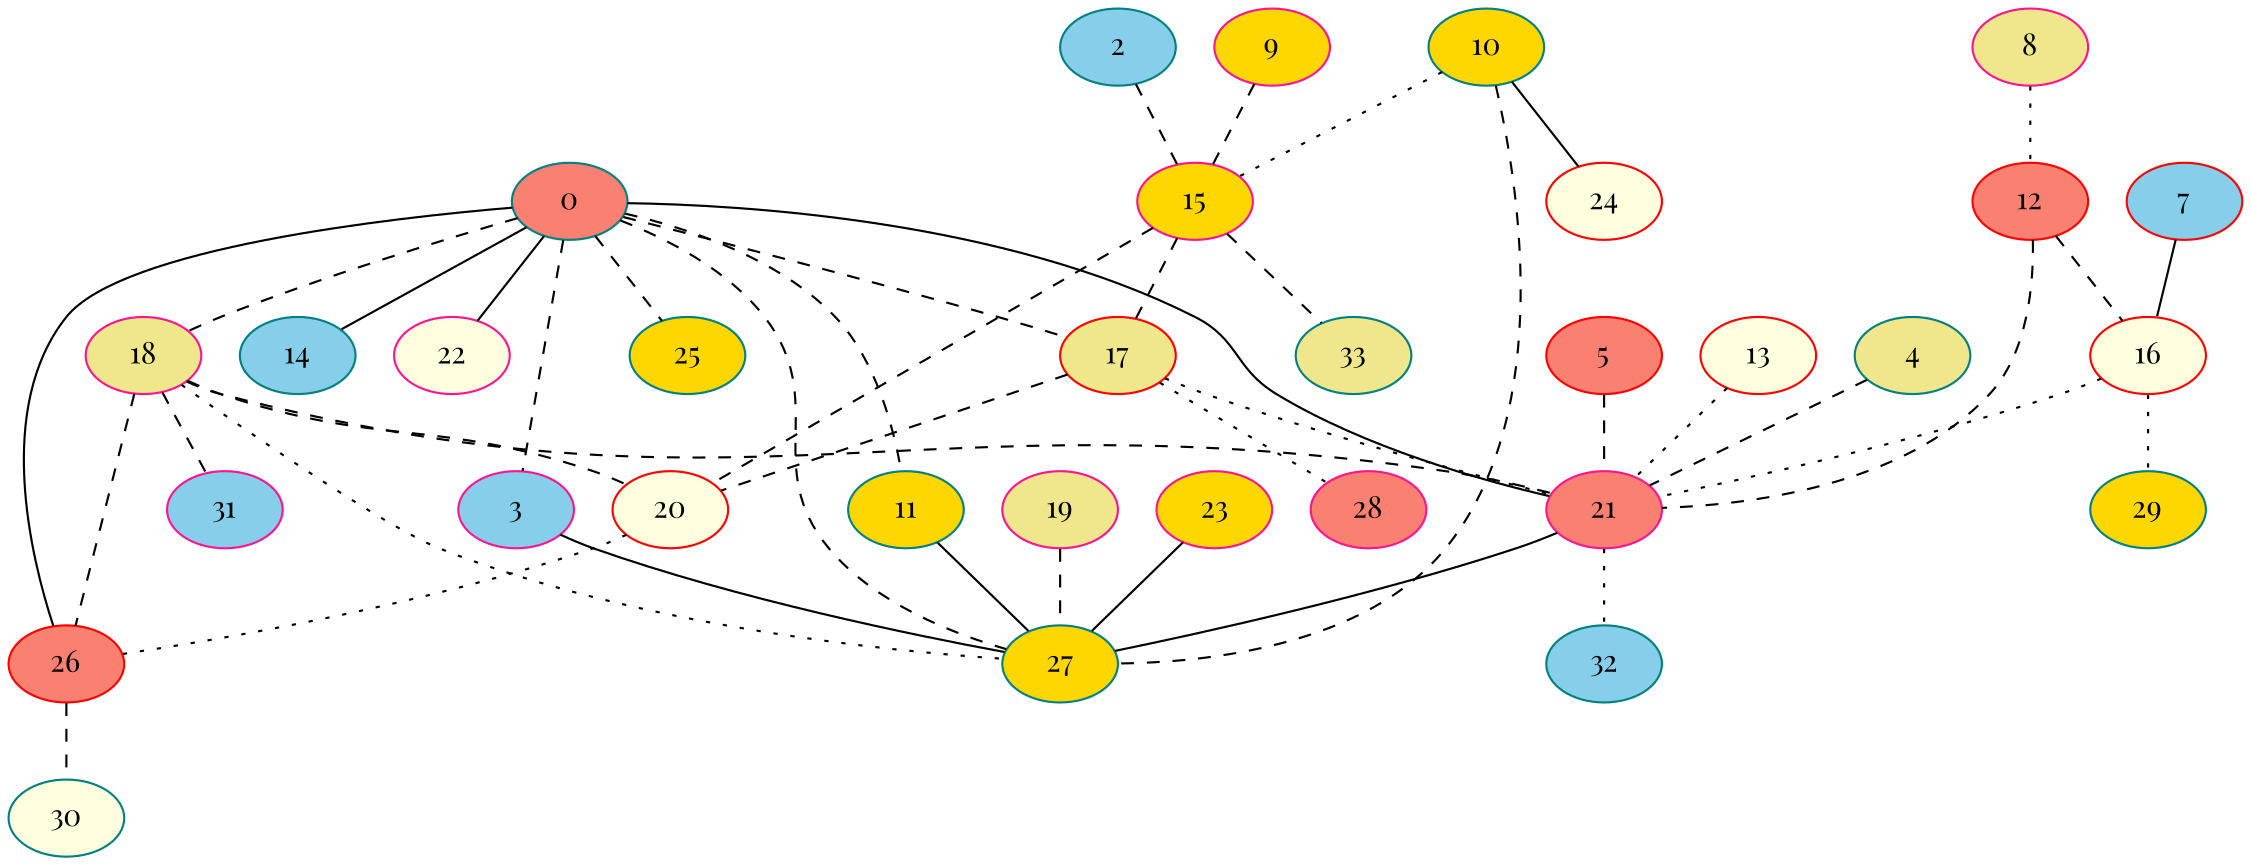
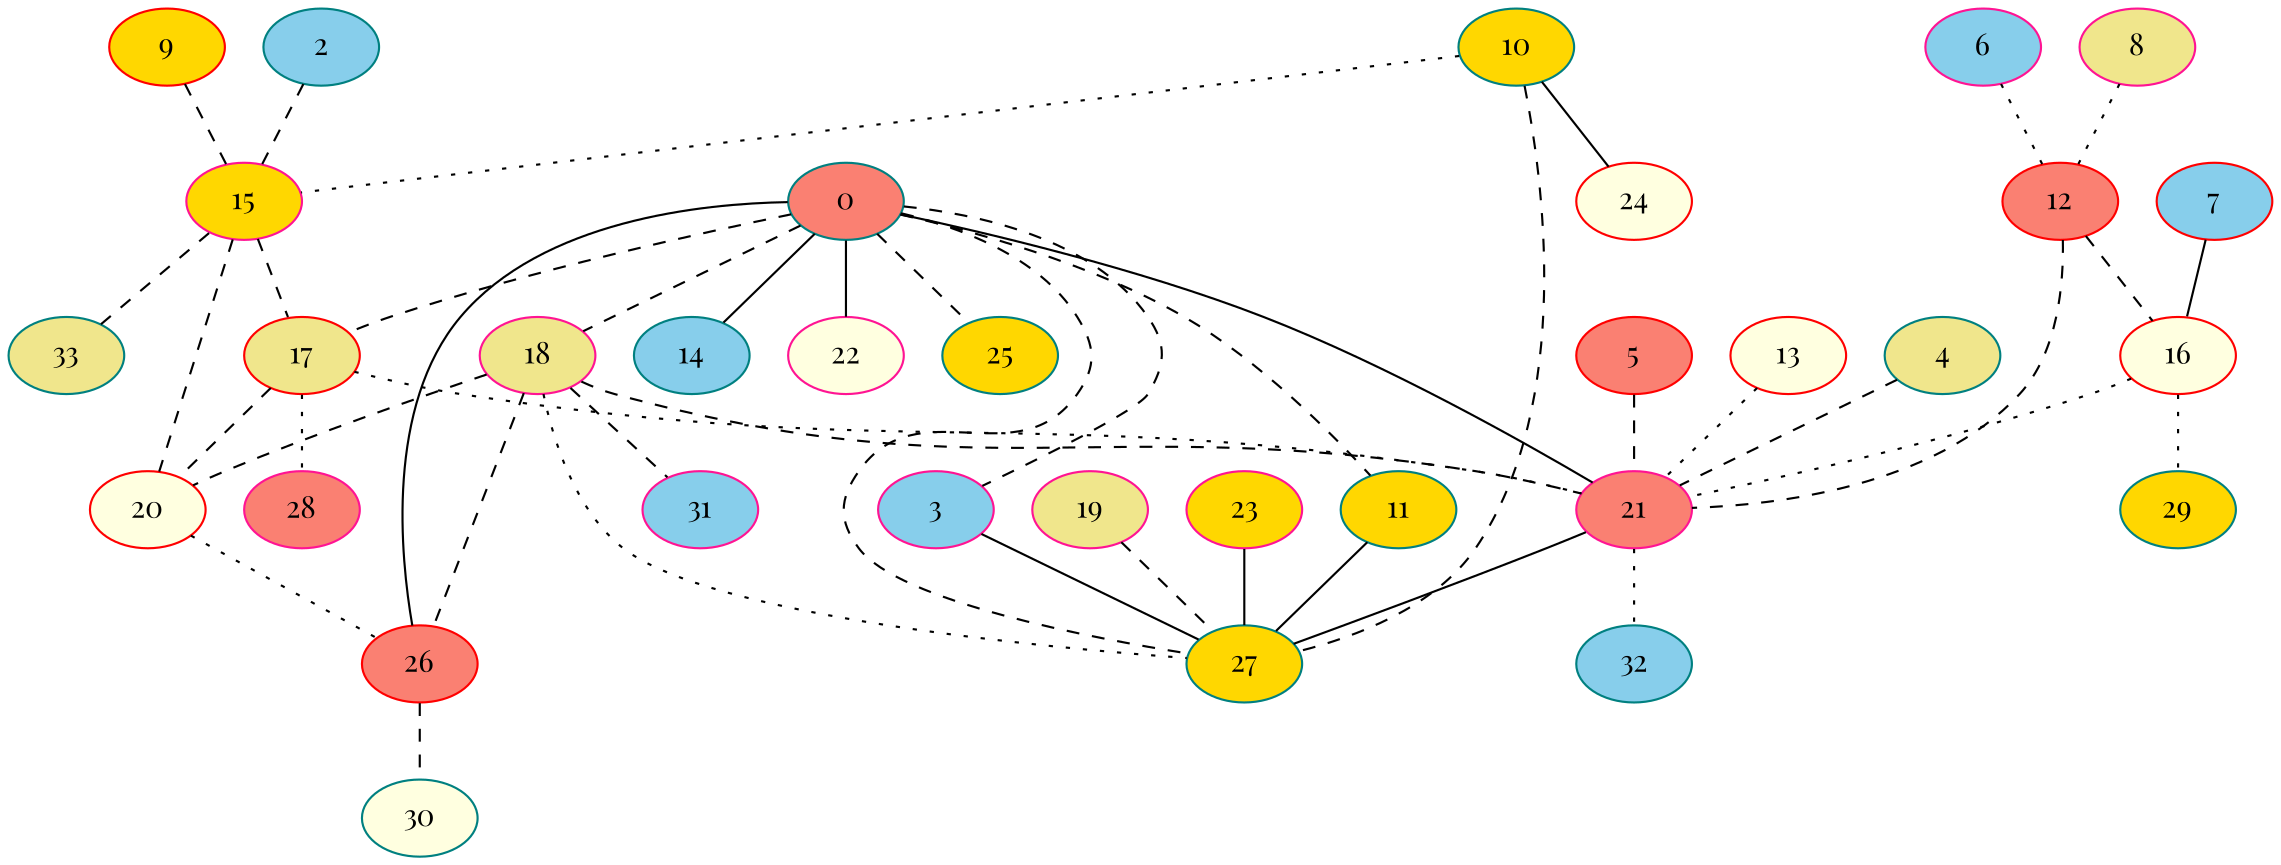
(1272, 47) -> (167, 47)
none -> (1983, 47)
